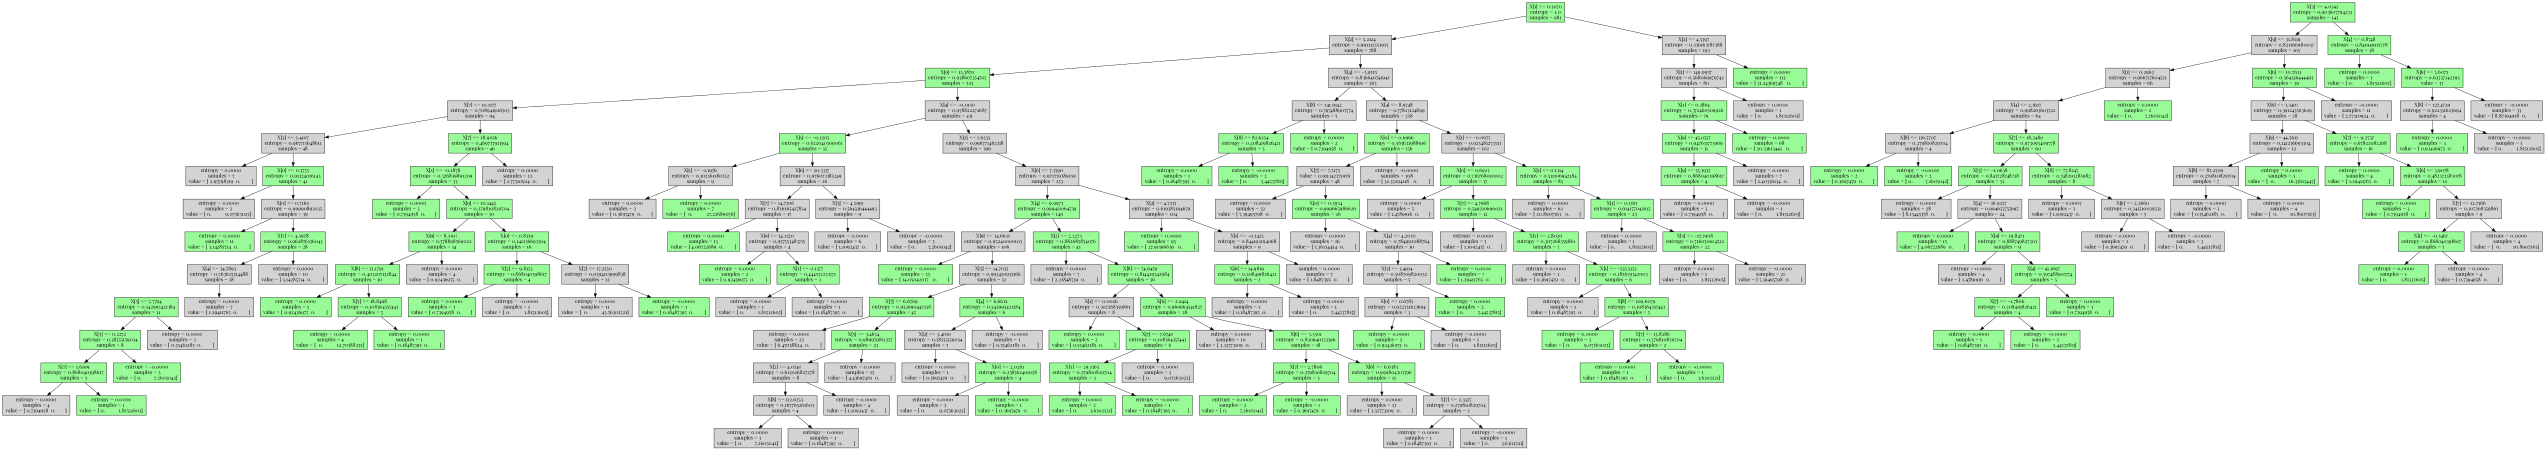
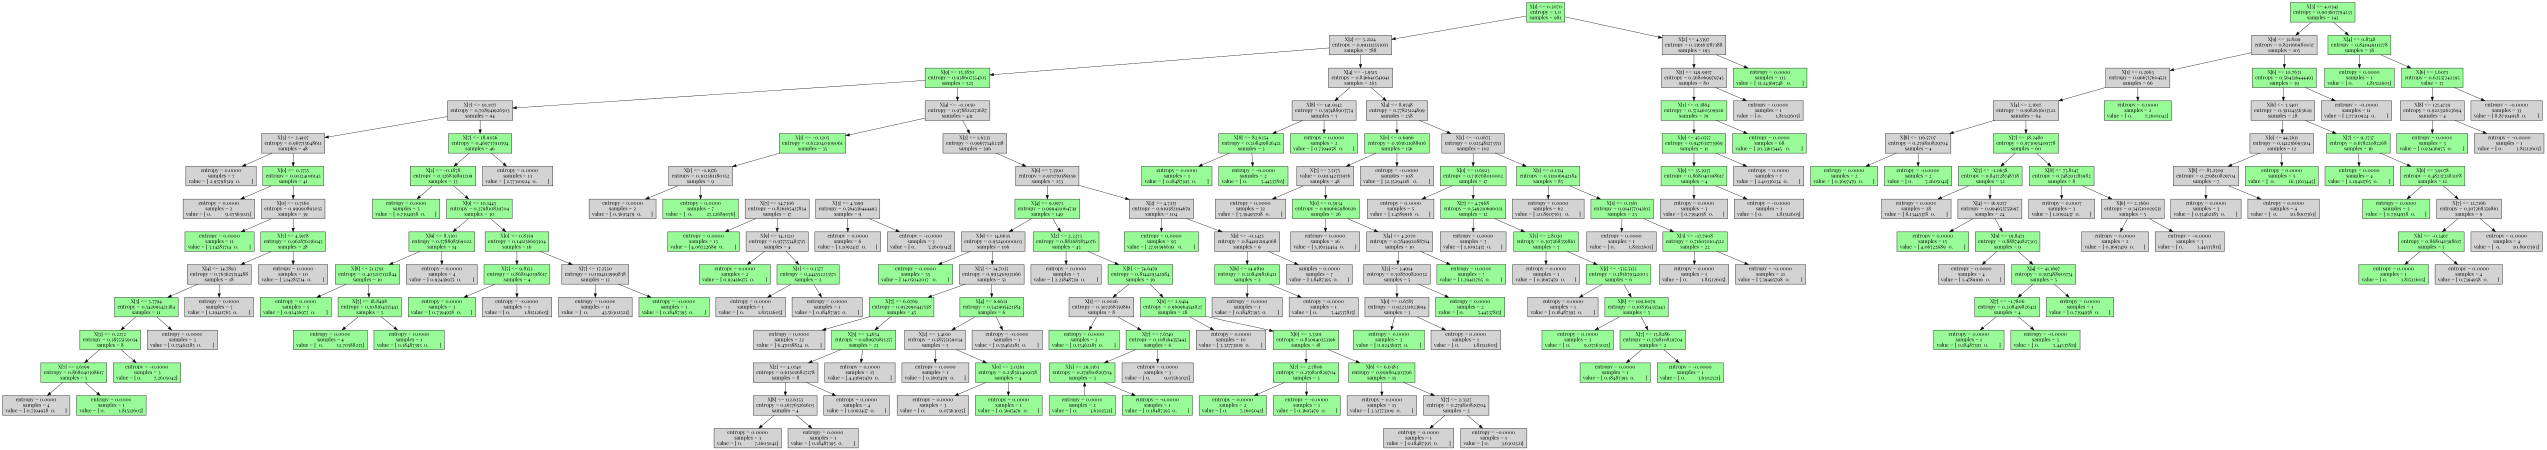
(812, 176) -> none
none -> (184, 290)
(1080, 387) -> (1085, 391)
